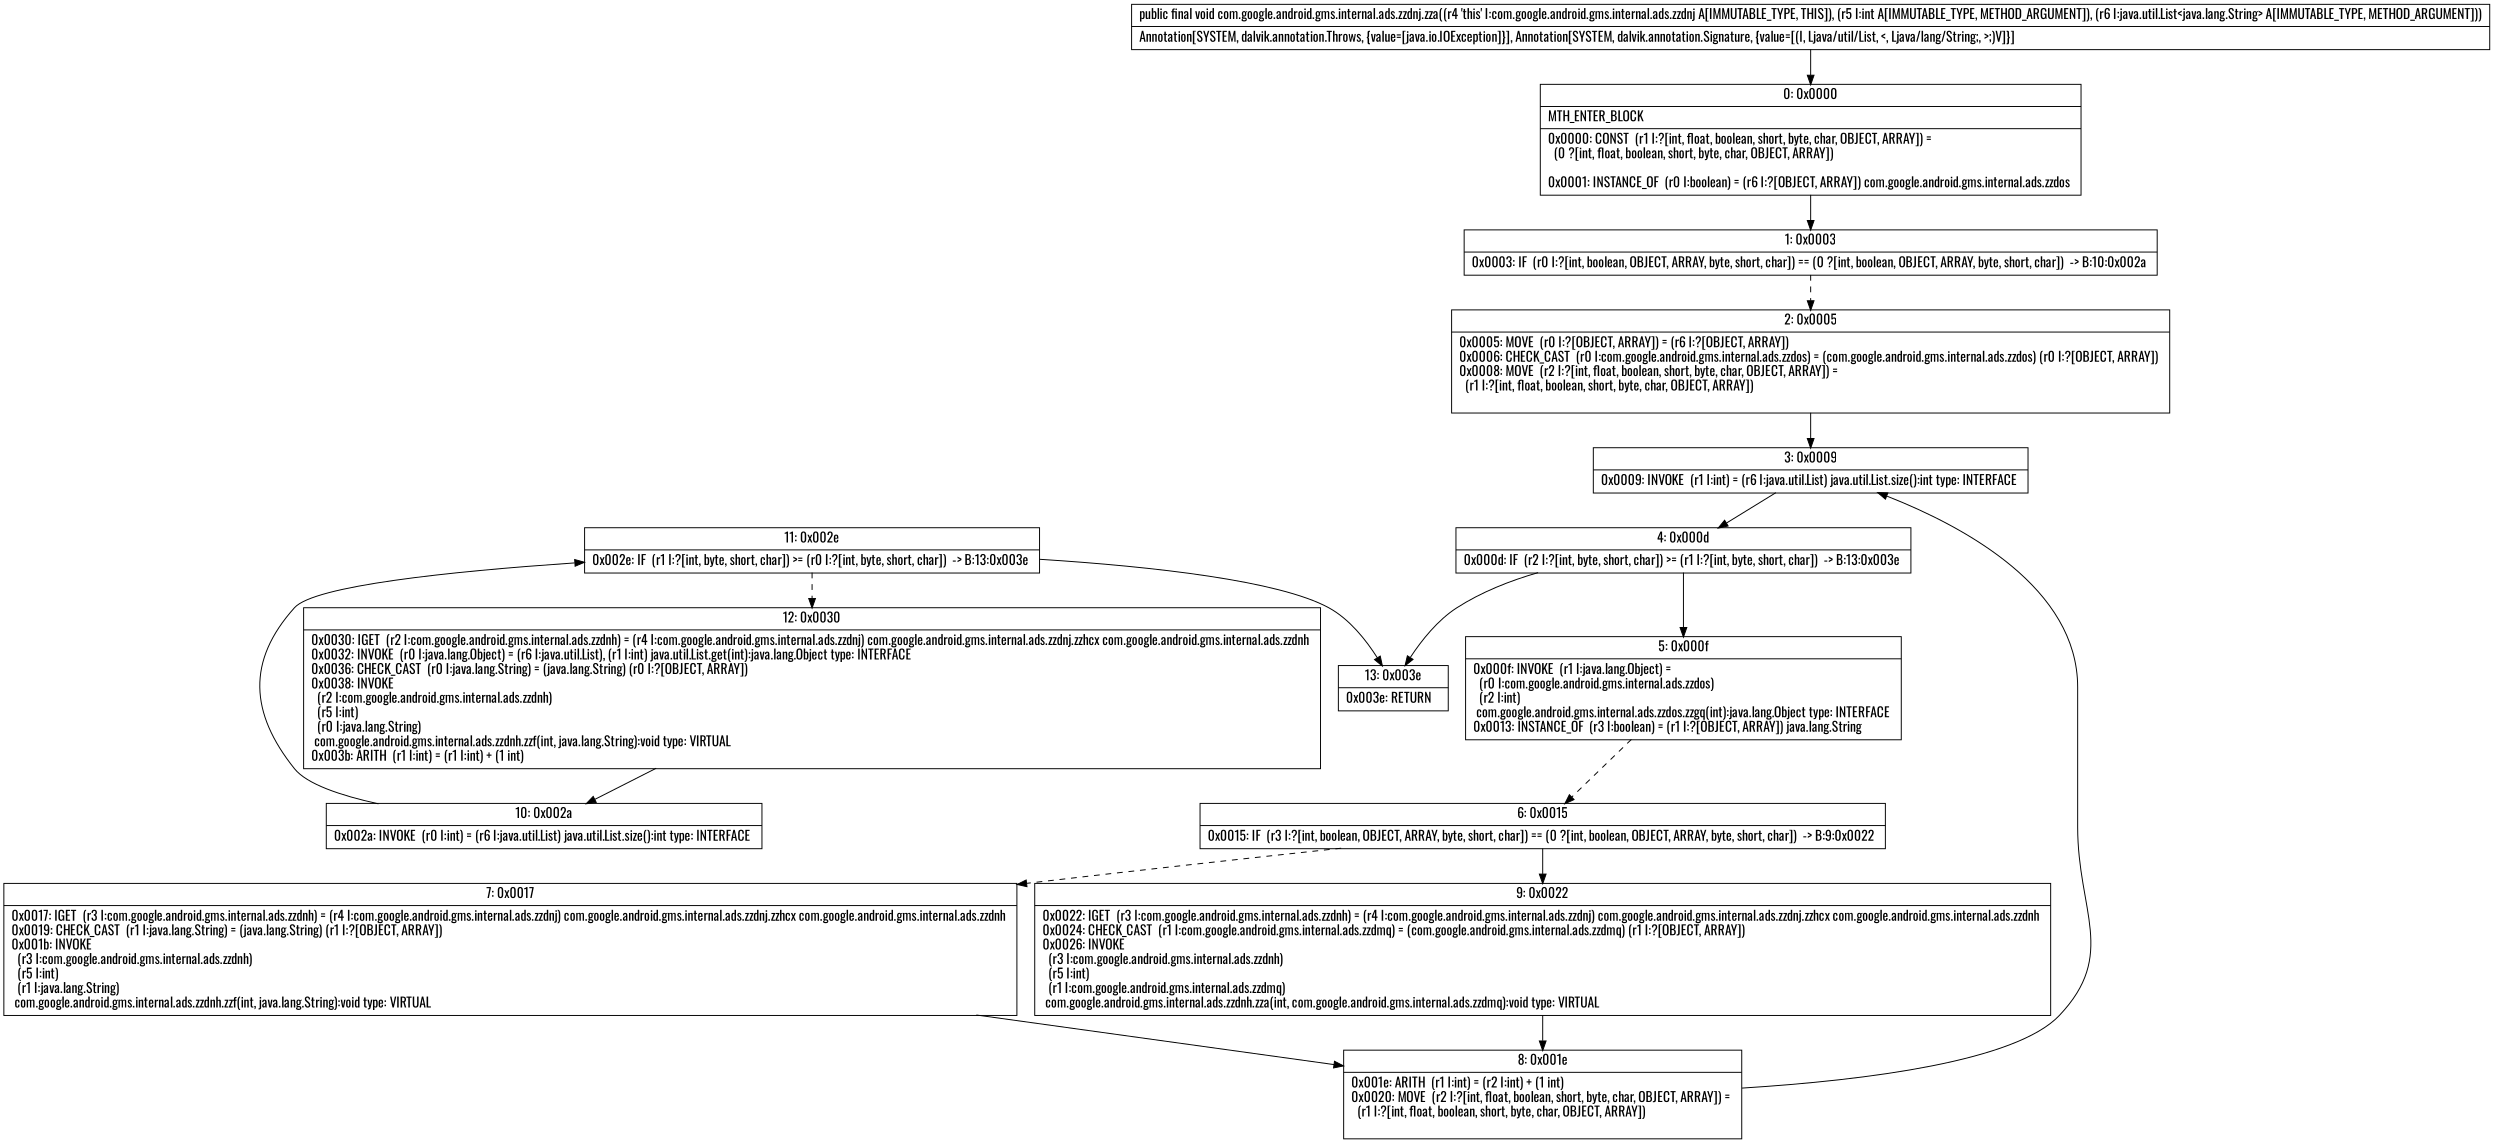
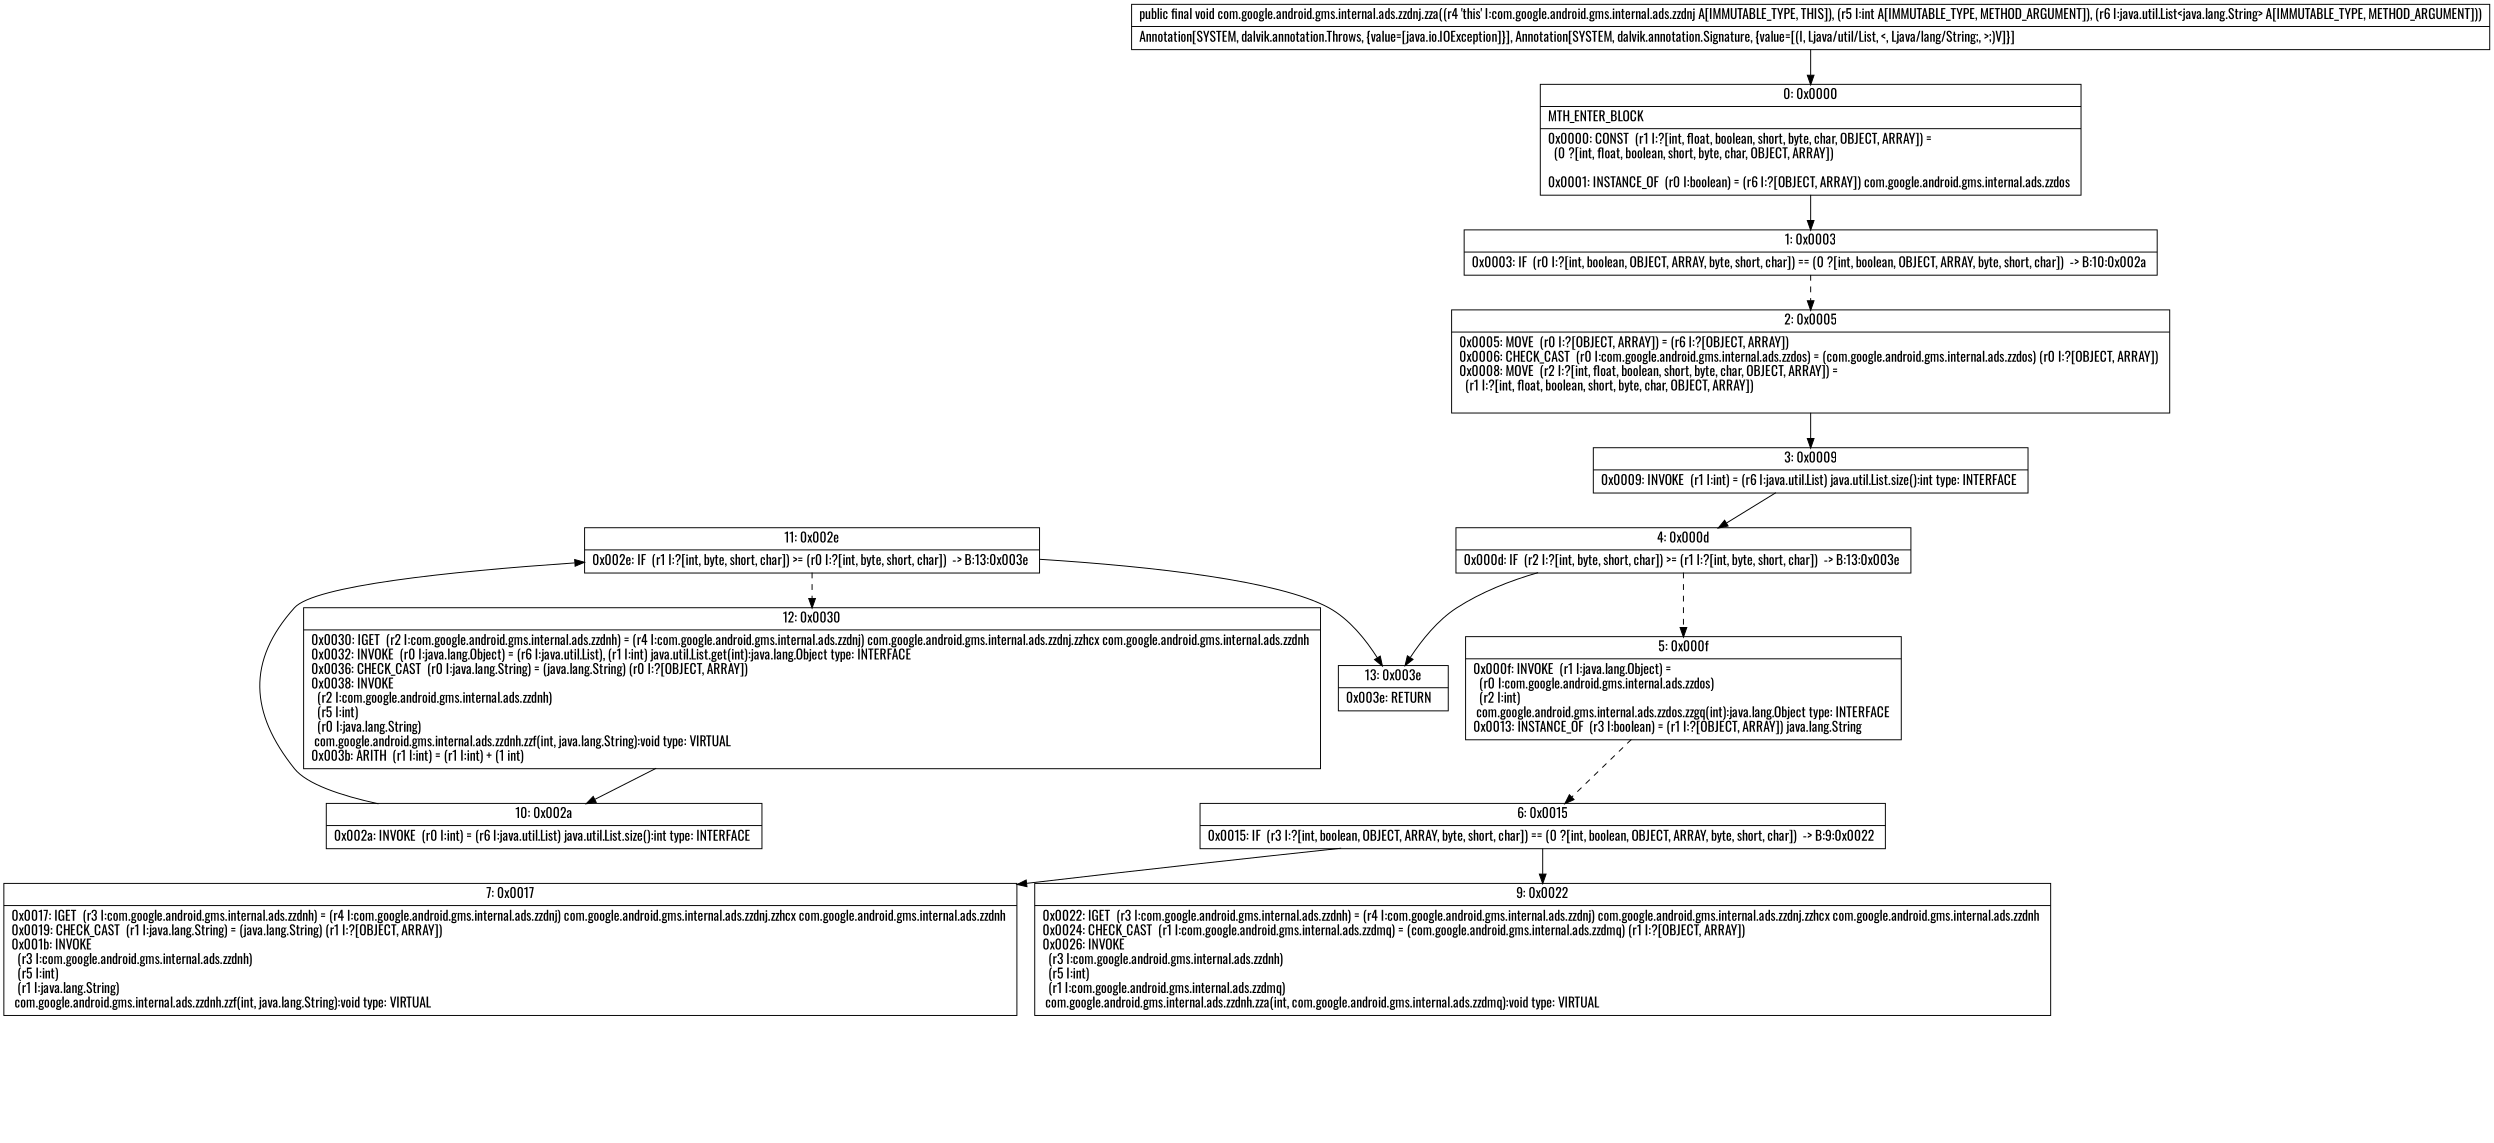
(1683, 600) -> (1683, 600)
(1184, 865) -> (1184, 865)
(1543, 1094) -> none
